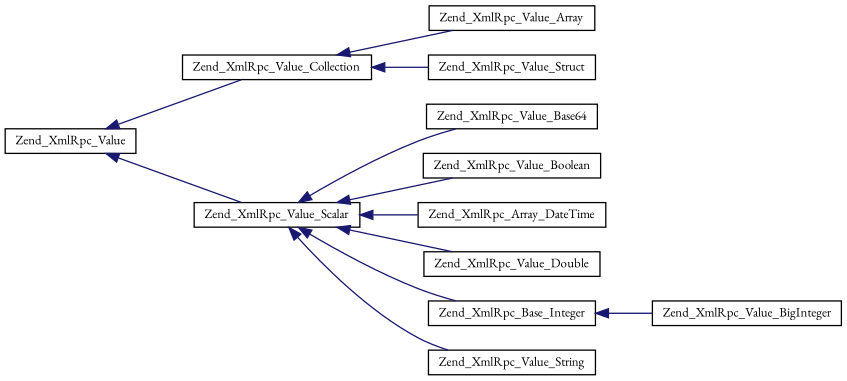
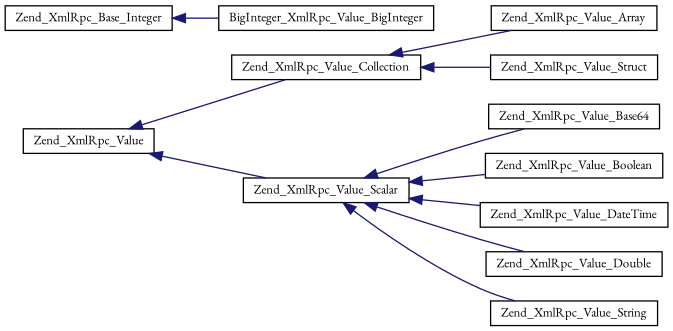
(512, 215) -> (574, 215)
(381, 272) -> none
(747, 313) -> (326, 18)
